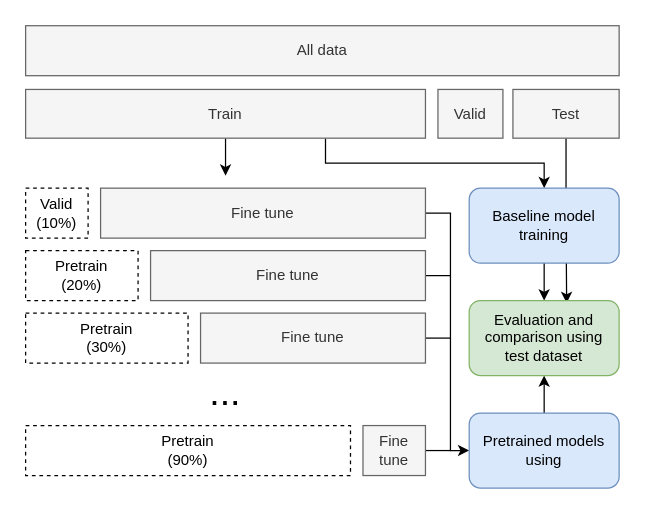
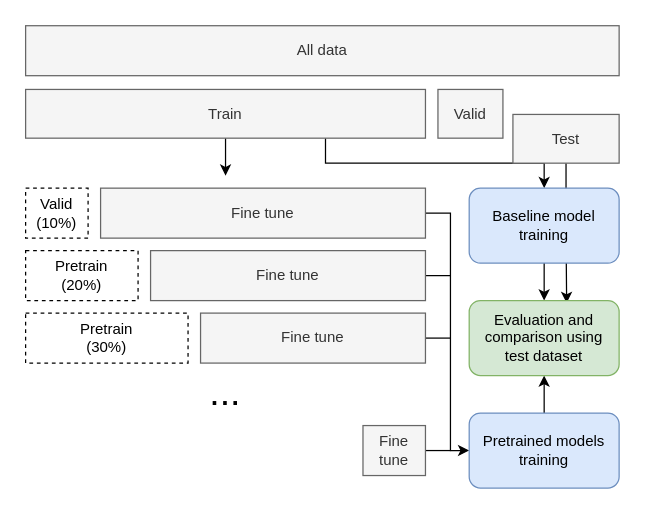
(566, 114) -> (566, 139)
(188, 451) -> none
(544, 451) -> (544, 451)
